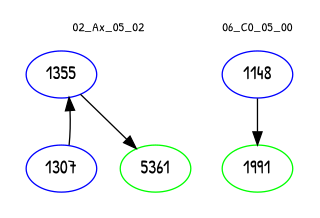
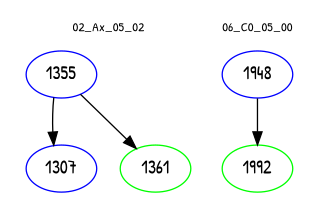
(257, 74) -> (257, 74)
(70, 128) -> (53, 115)
(156, 169) -> (156, 169)
(257, 169) -> (257, 169)
